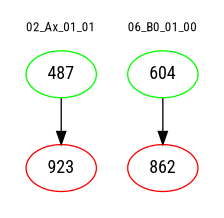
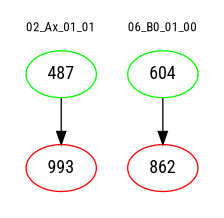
(61, 168) -> (61, 168)
